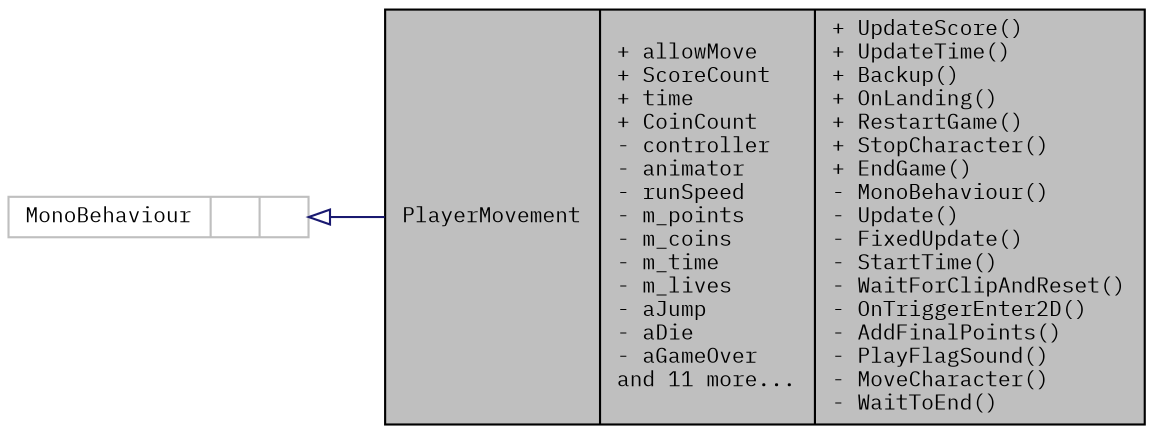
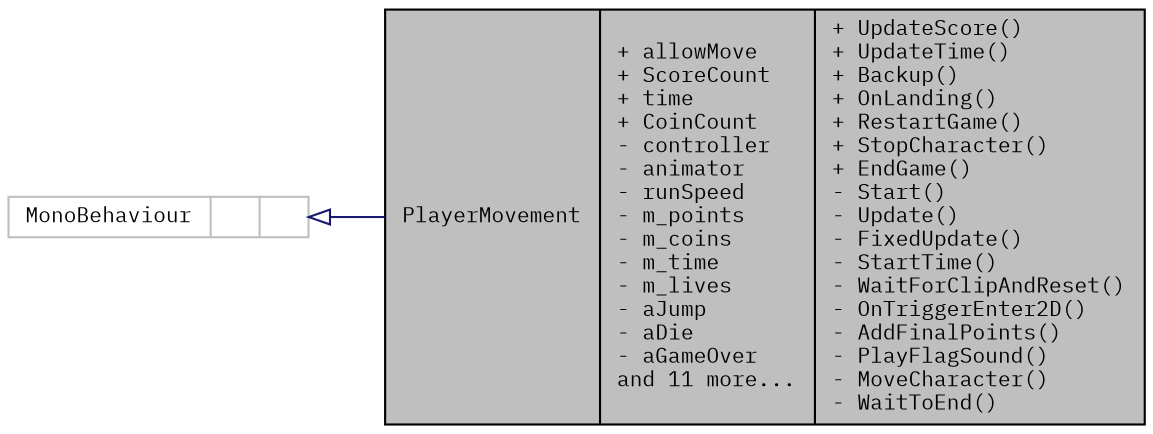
(942, 193) -> (890, 193)
